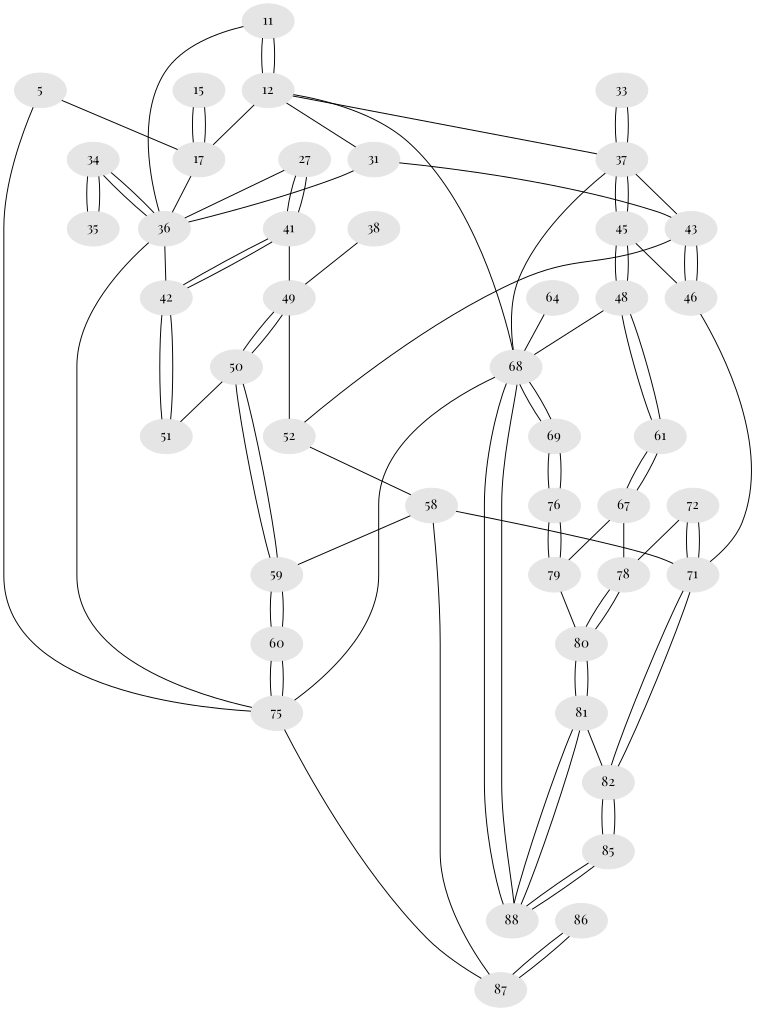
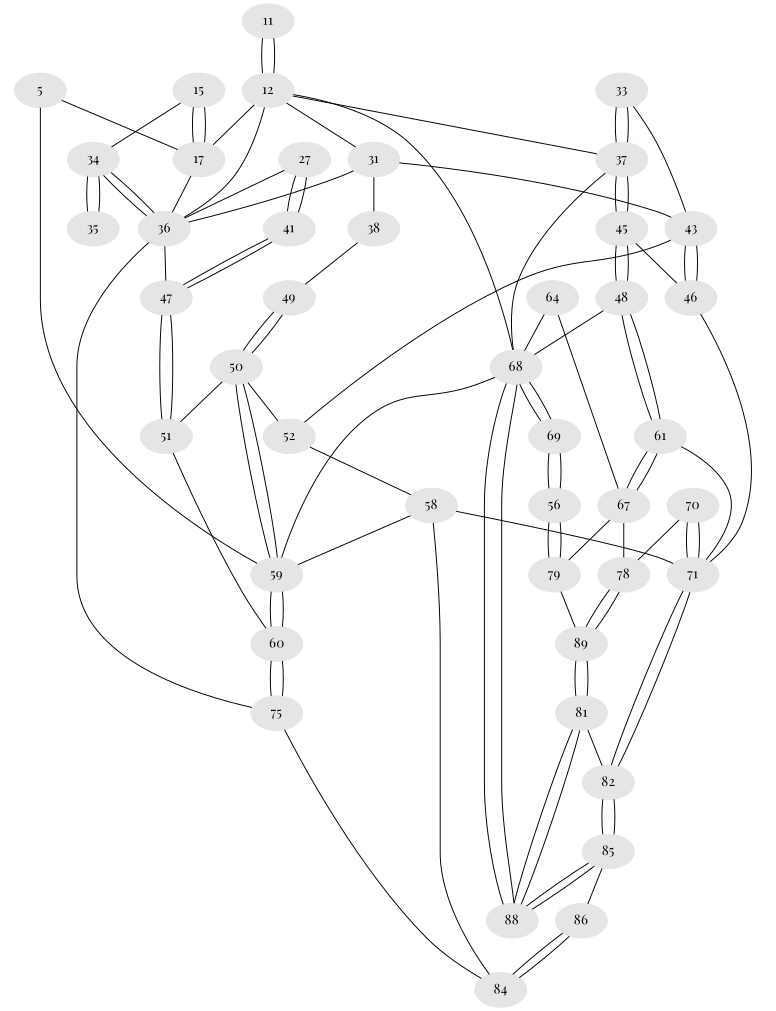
(155, 95) -> (237, 172)
none -> (146, 125)
none -> (374, 194)
(656, 194) -> (664, 157)
(289, 263) -> none
(166, 298) -> (166, 298)
(289, 367) -> (263, 402)
none -> (588, 402)
(4, 493) -> (61, 378)
none -> (730, 496)
(555, 506) -> (555, 506)
(693, 506) -> (693, 506)
(379, 517) -> (356, 428)
none -> (218, 547)
(581, 644) -> (581, 644)
none -> (595, 886)
(501, 990) -> (501, 990)
